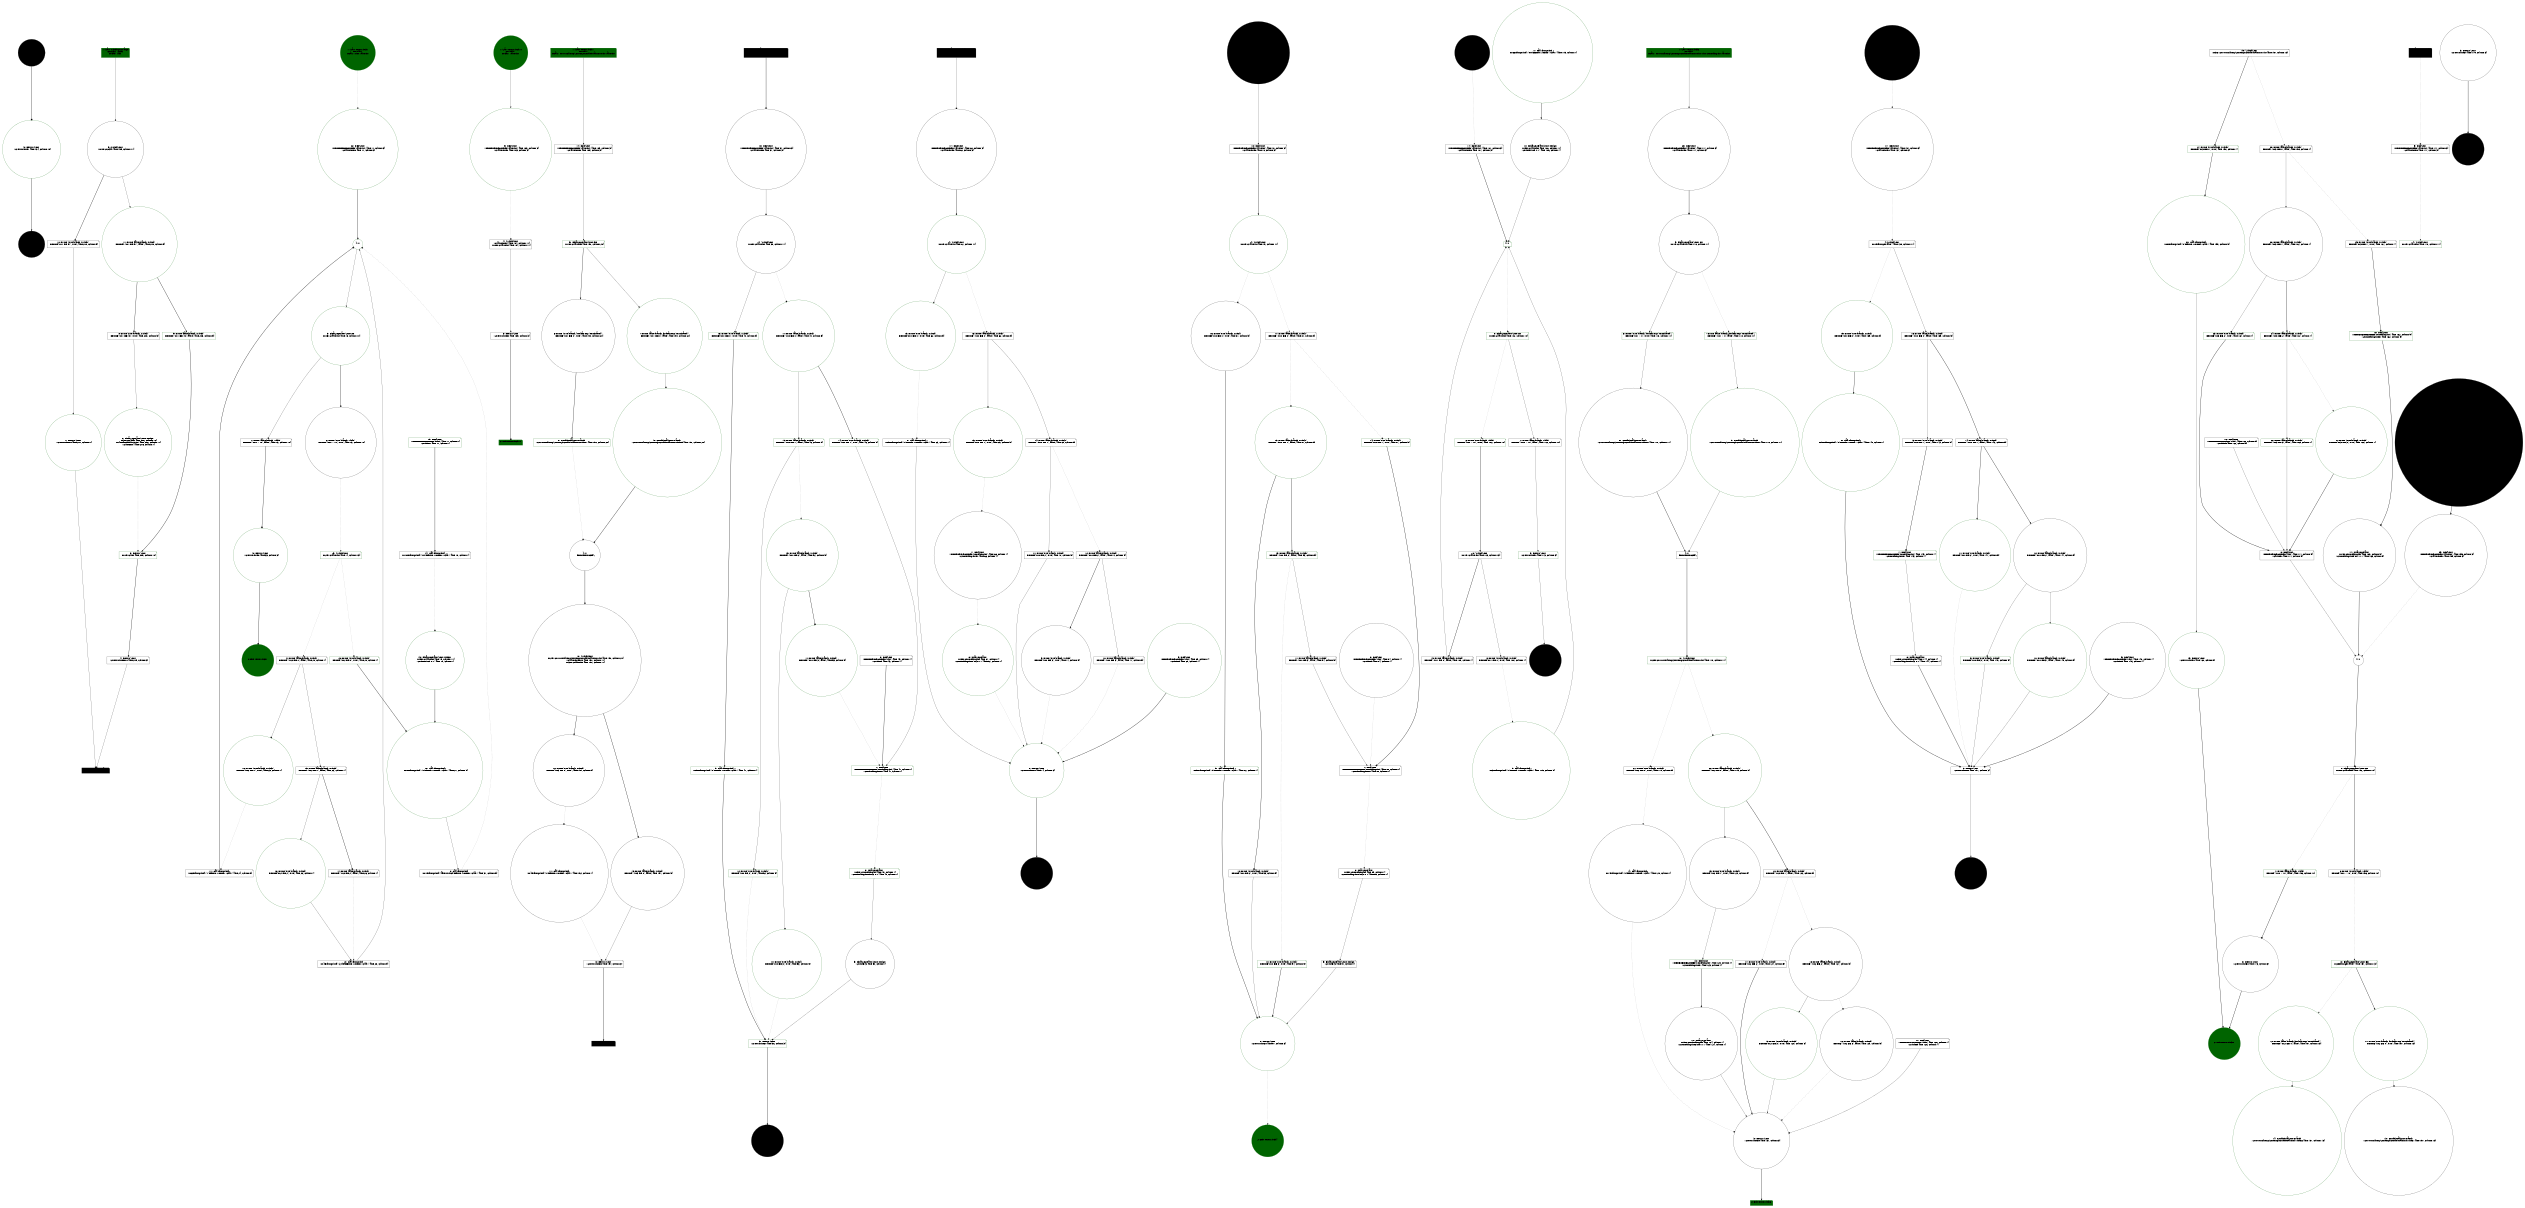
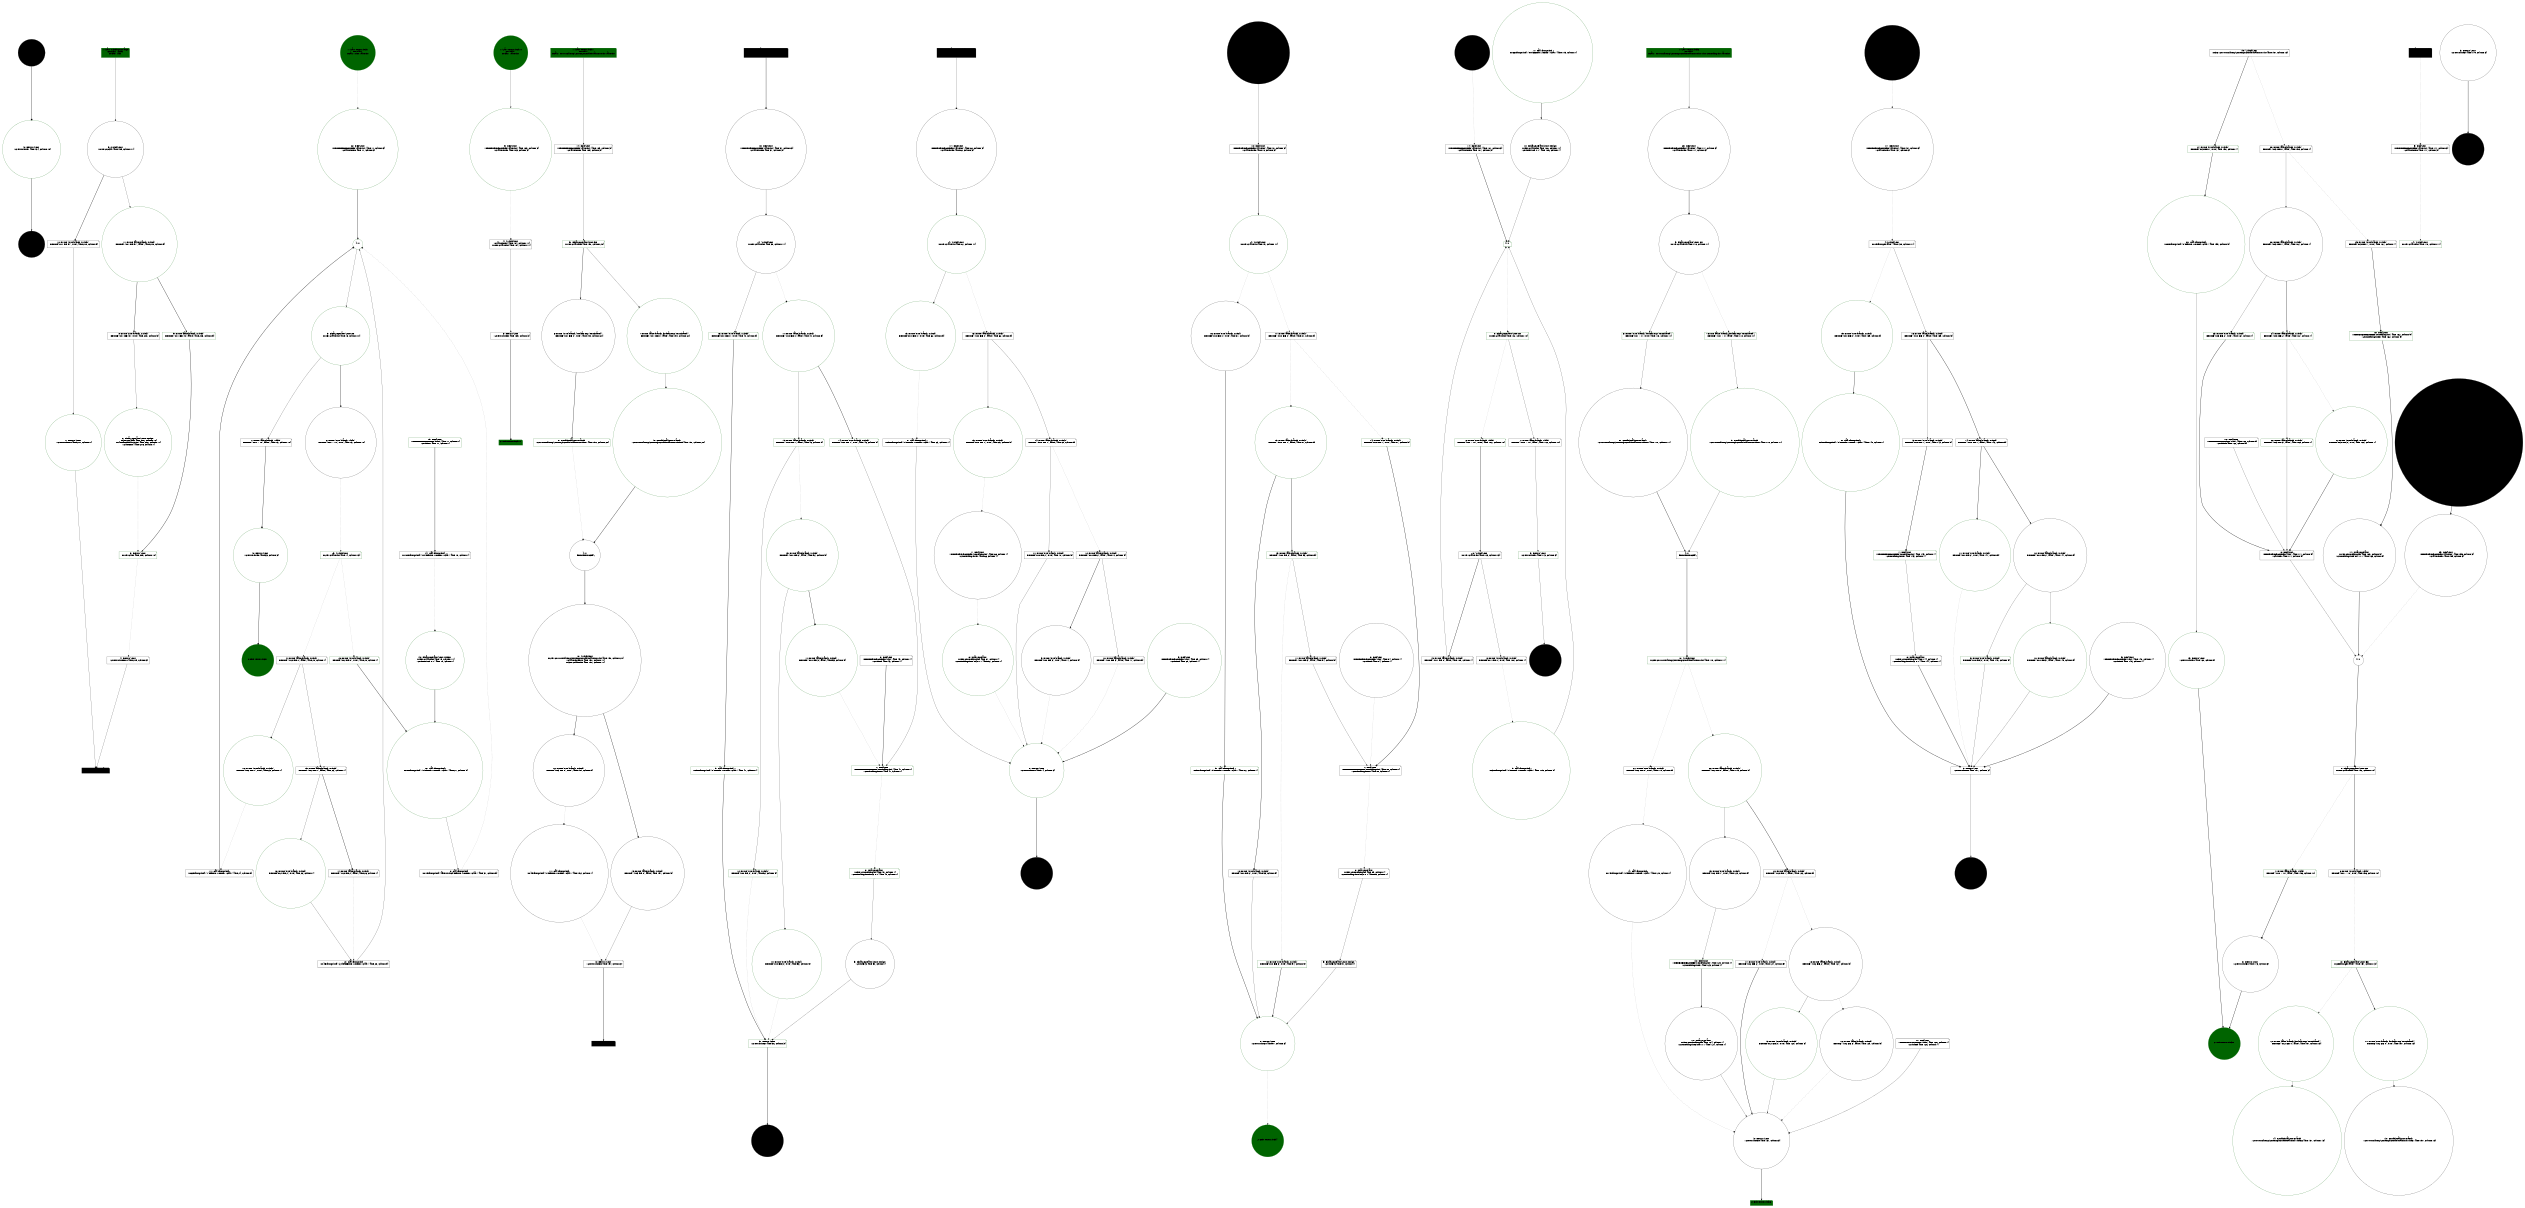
(133, 607) -> (133, 607)
